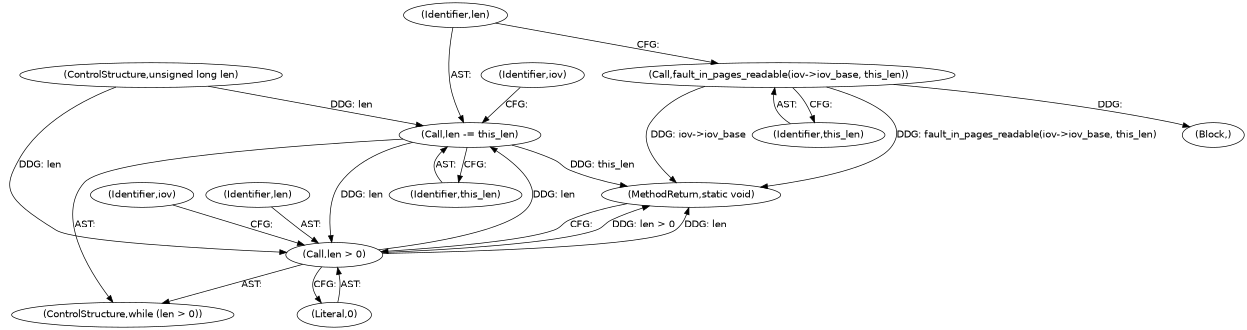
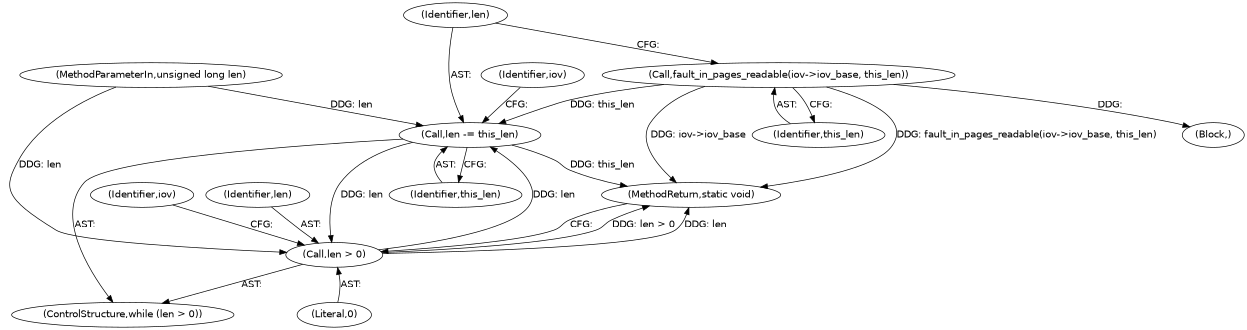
(151, 75) -> (151, 75)
none -> (583, 97)
(313, 281) -> none
